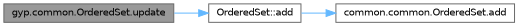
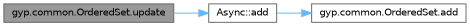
(255, 13) -> (243, 13)
(425, 13) -> (389, 13)
